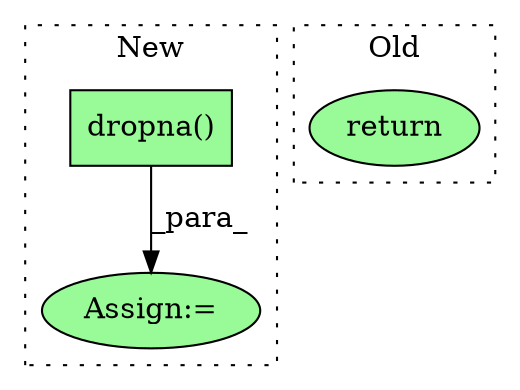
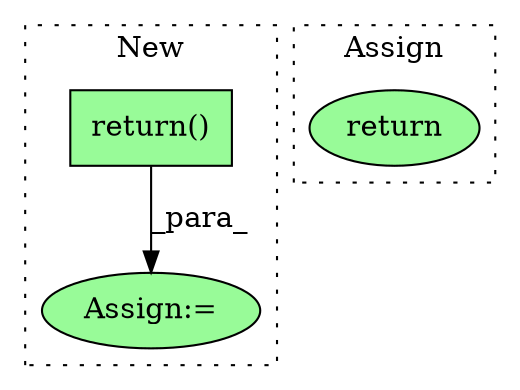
(395, 49) -> (395, 49)
(151, 128) -> (151, 128)
